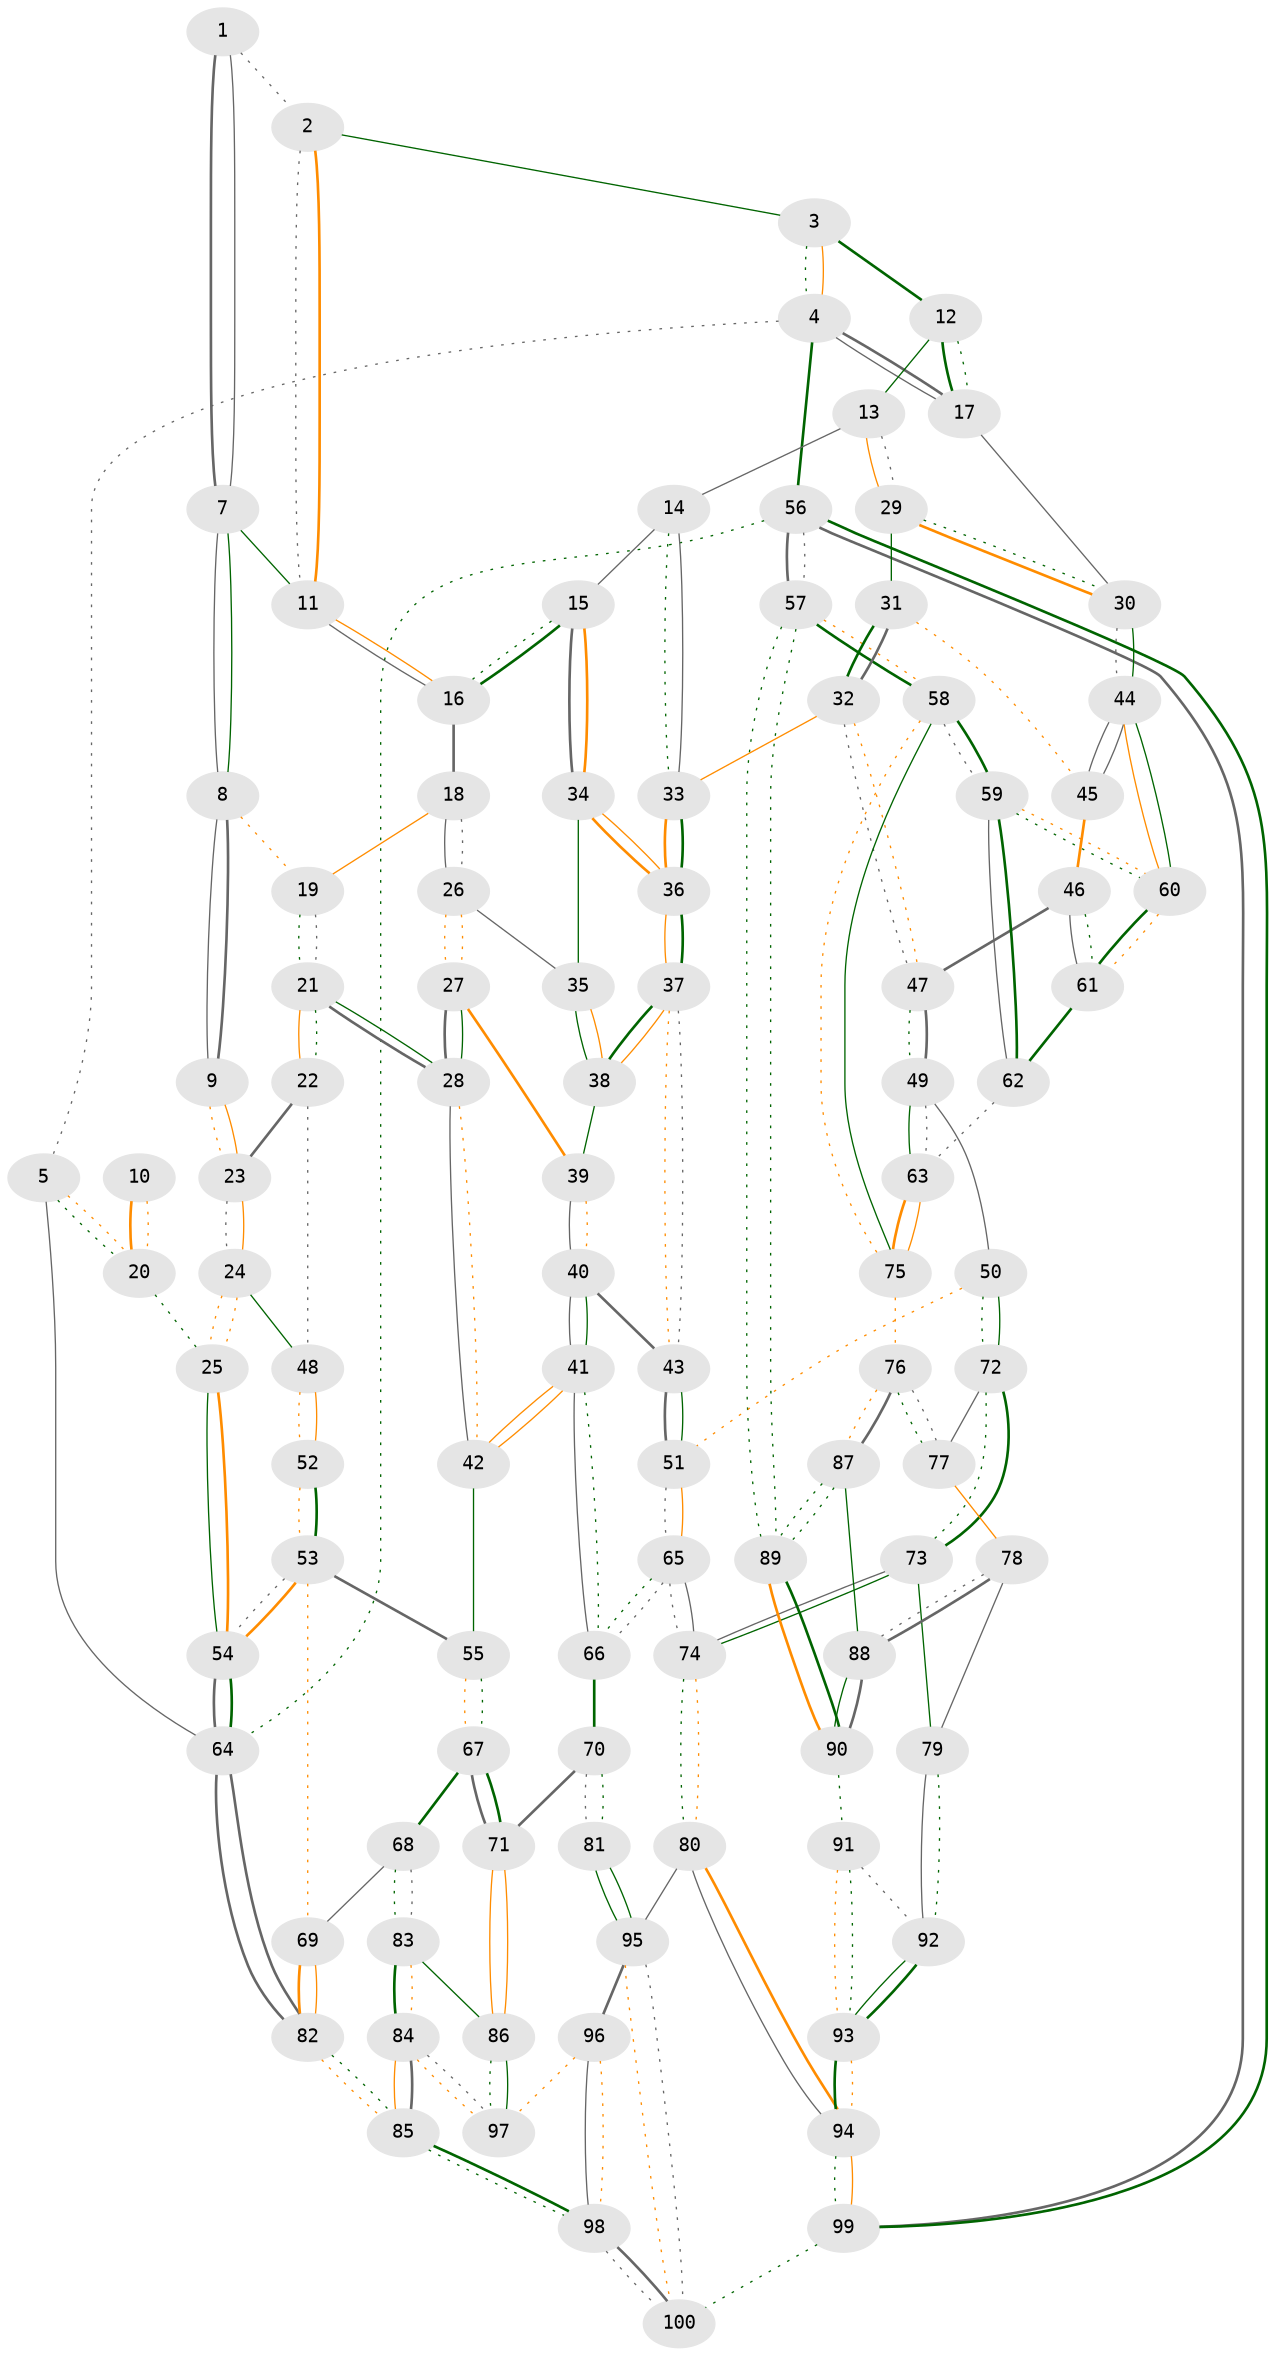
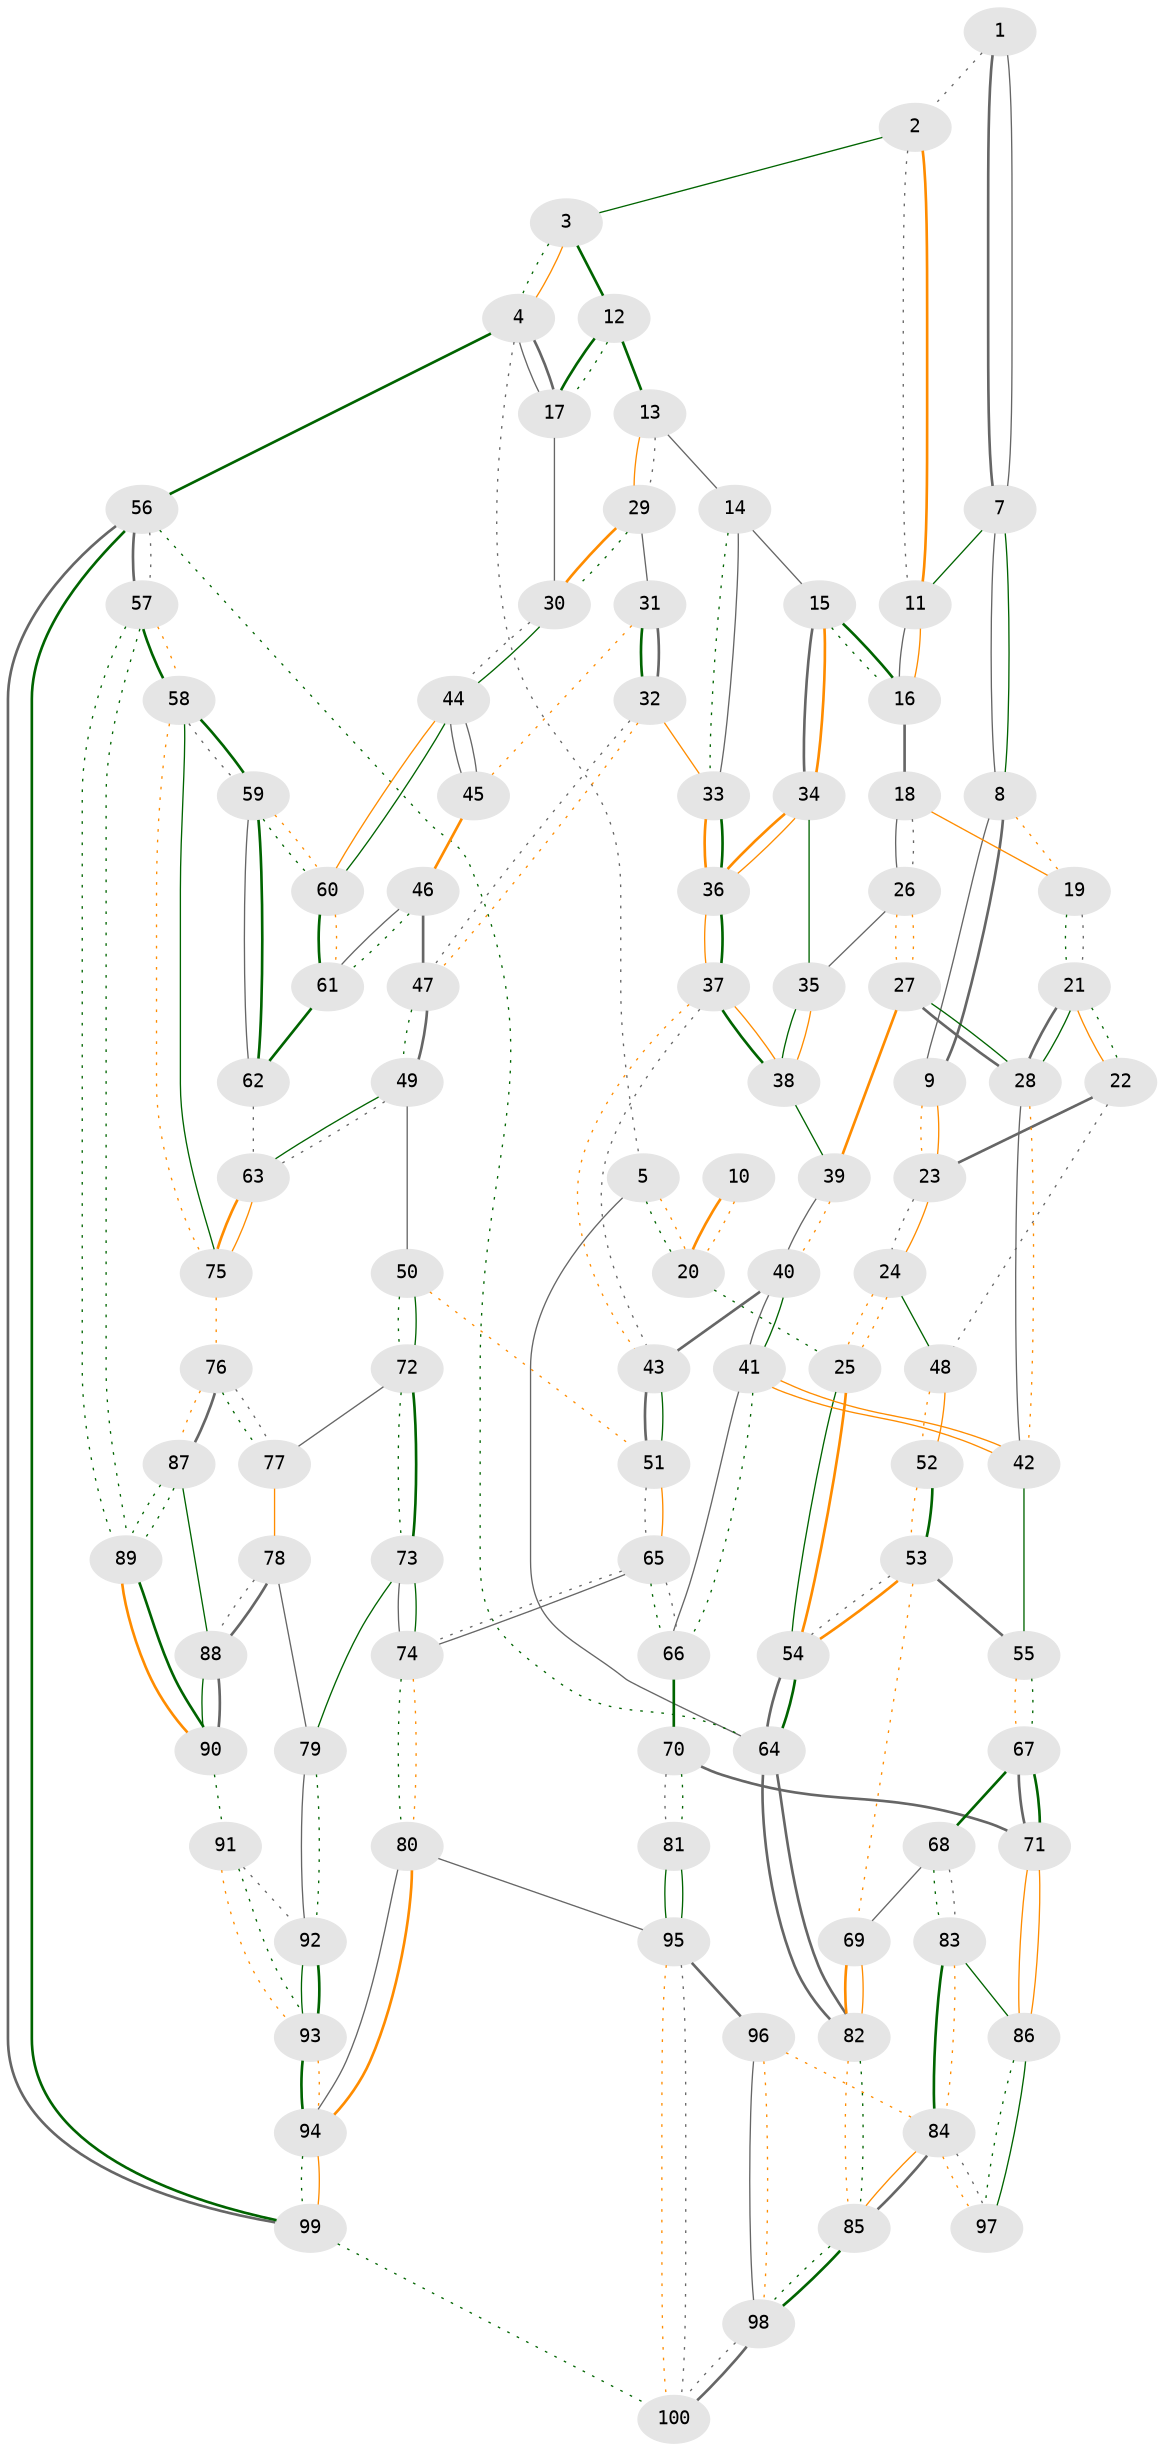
(909, 363) -> (632, 366)
(891, 567) -> (645, 557)
(547, 2085) -> (836, 2079)
